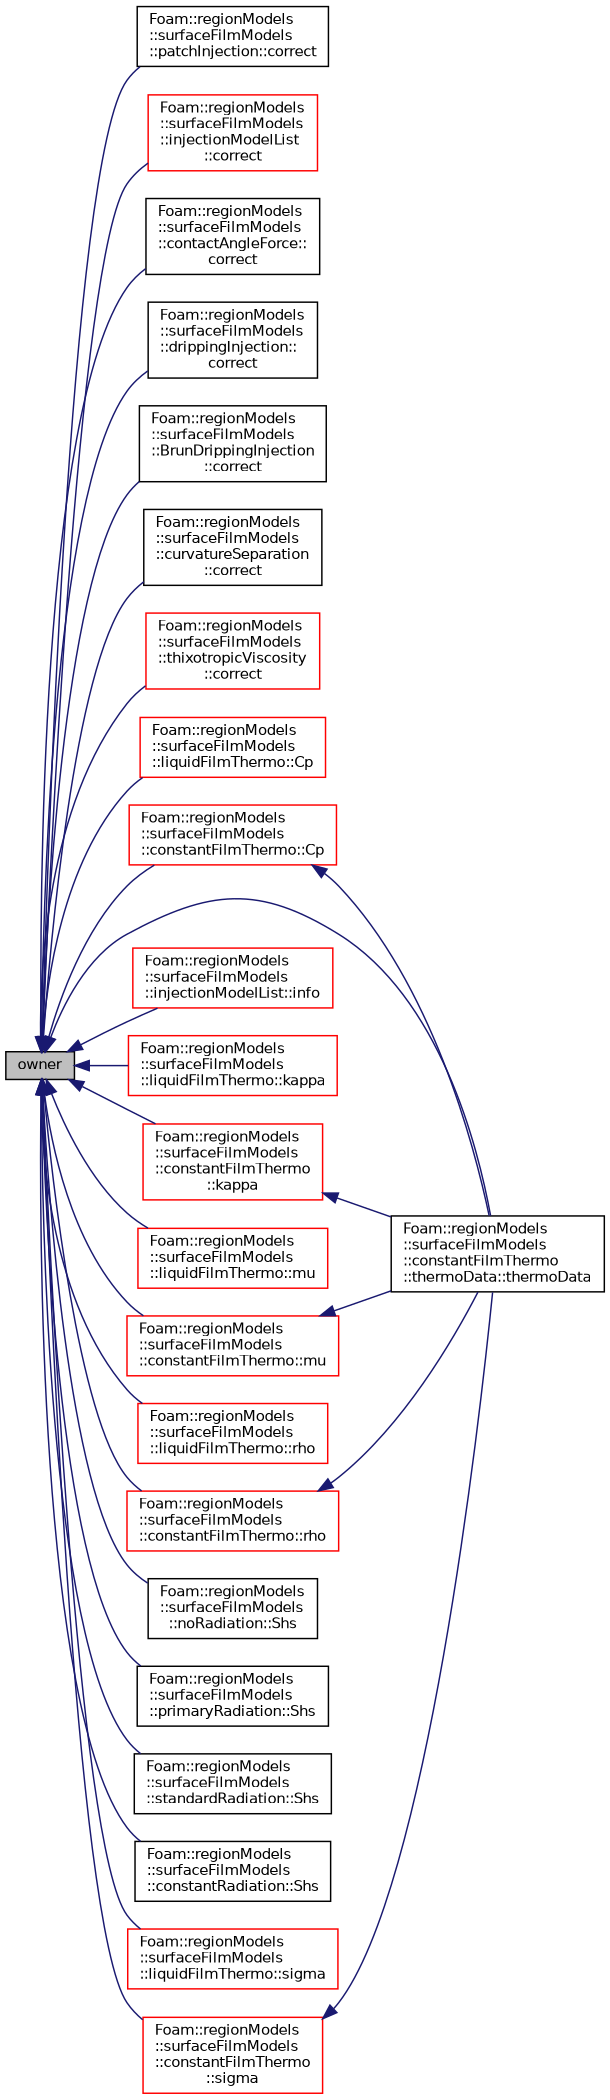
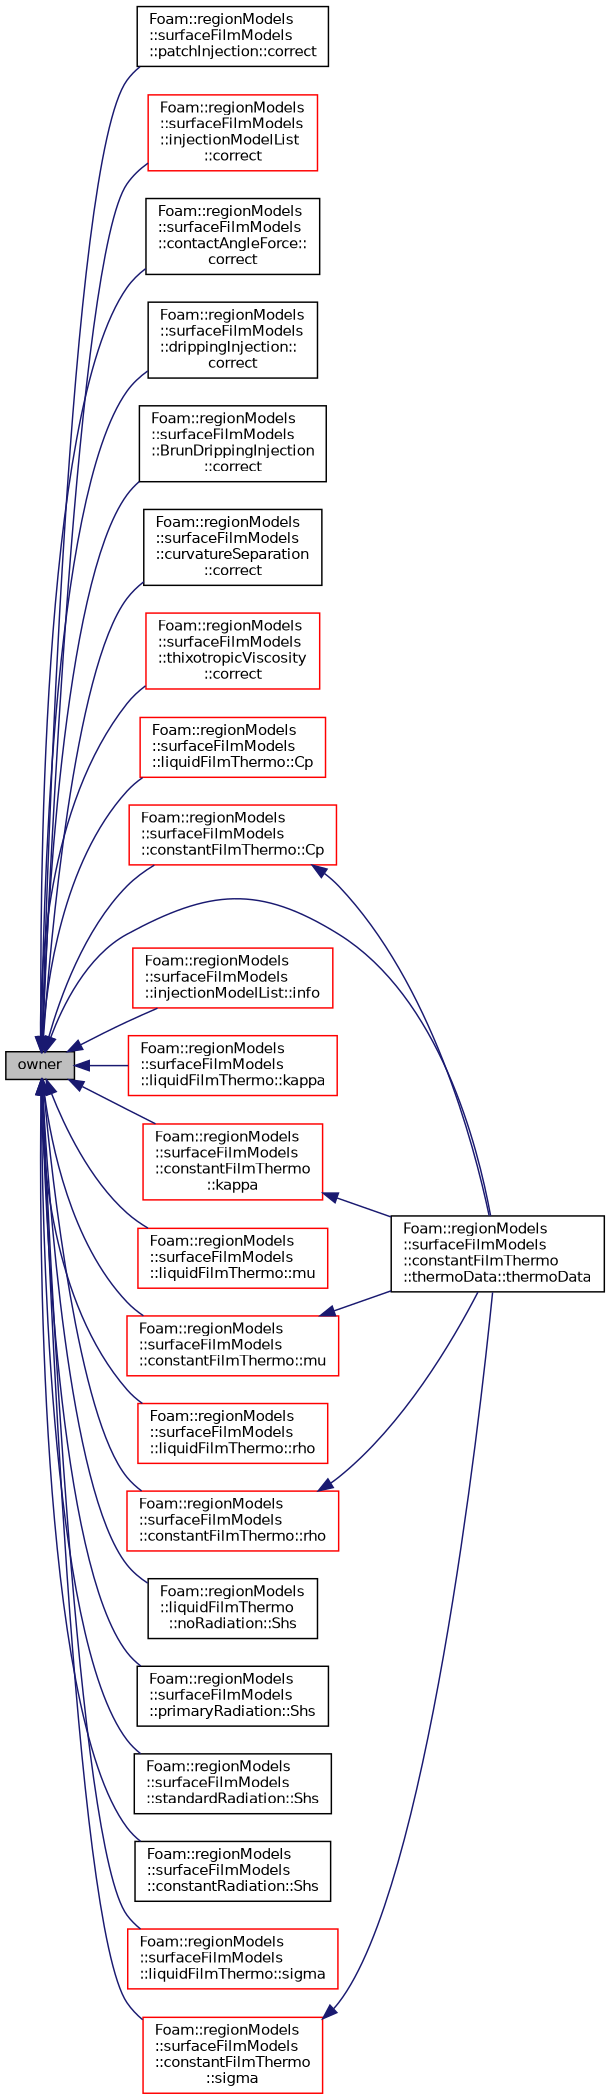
(233, 1609) -> (233, 1609)
